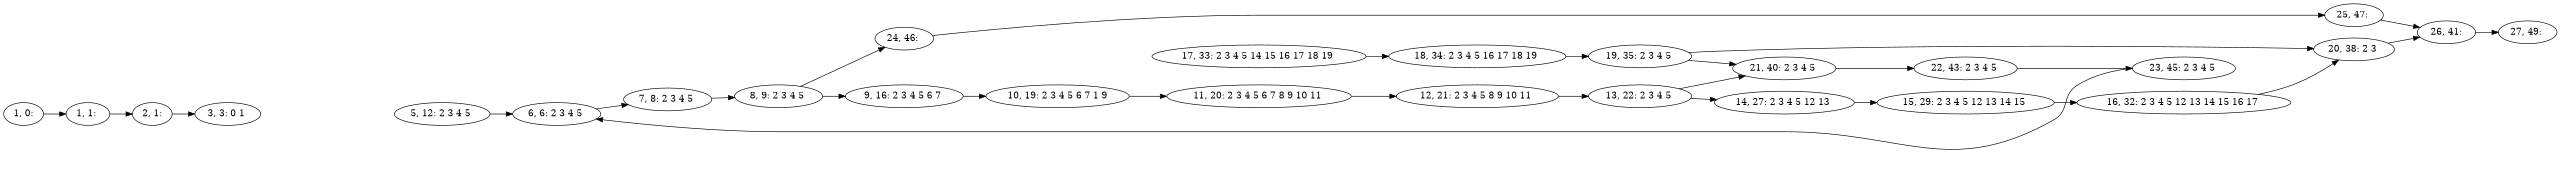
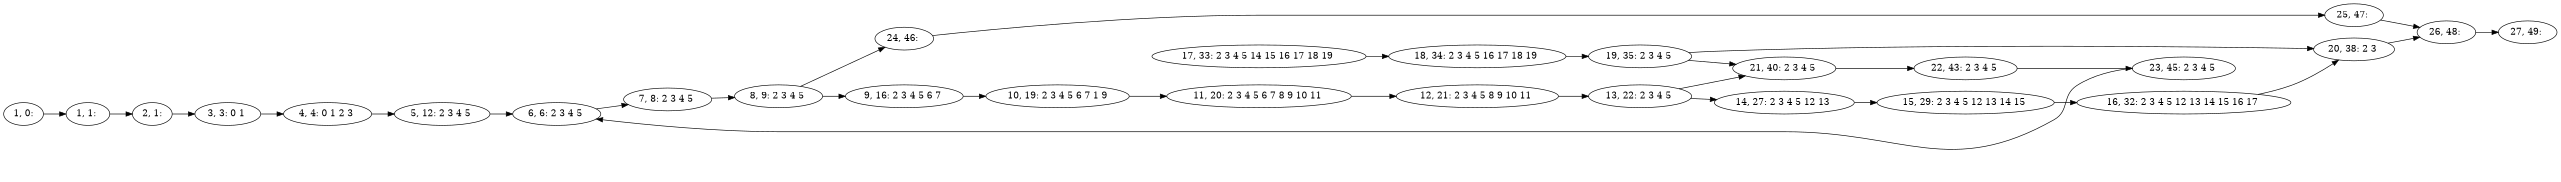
(2446, 32) -> (2446, 32)
none -> (328, 114)
